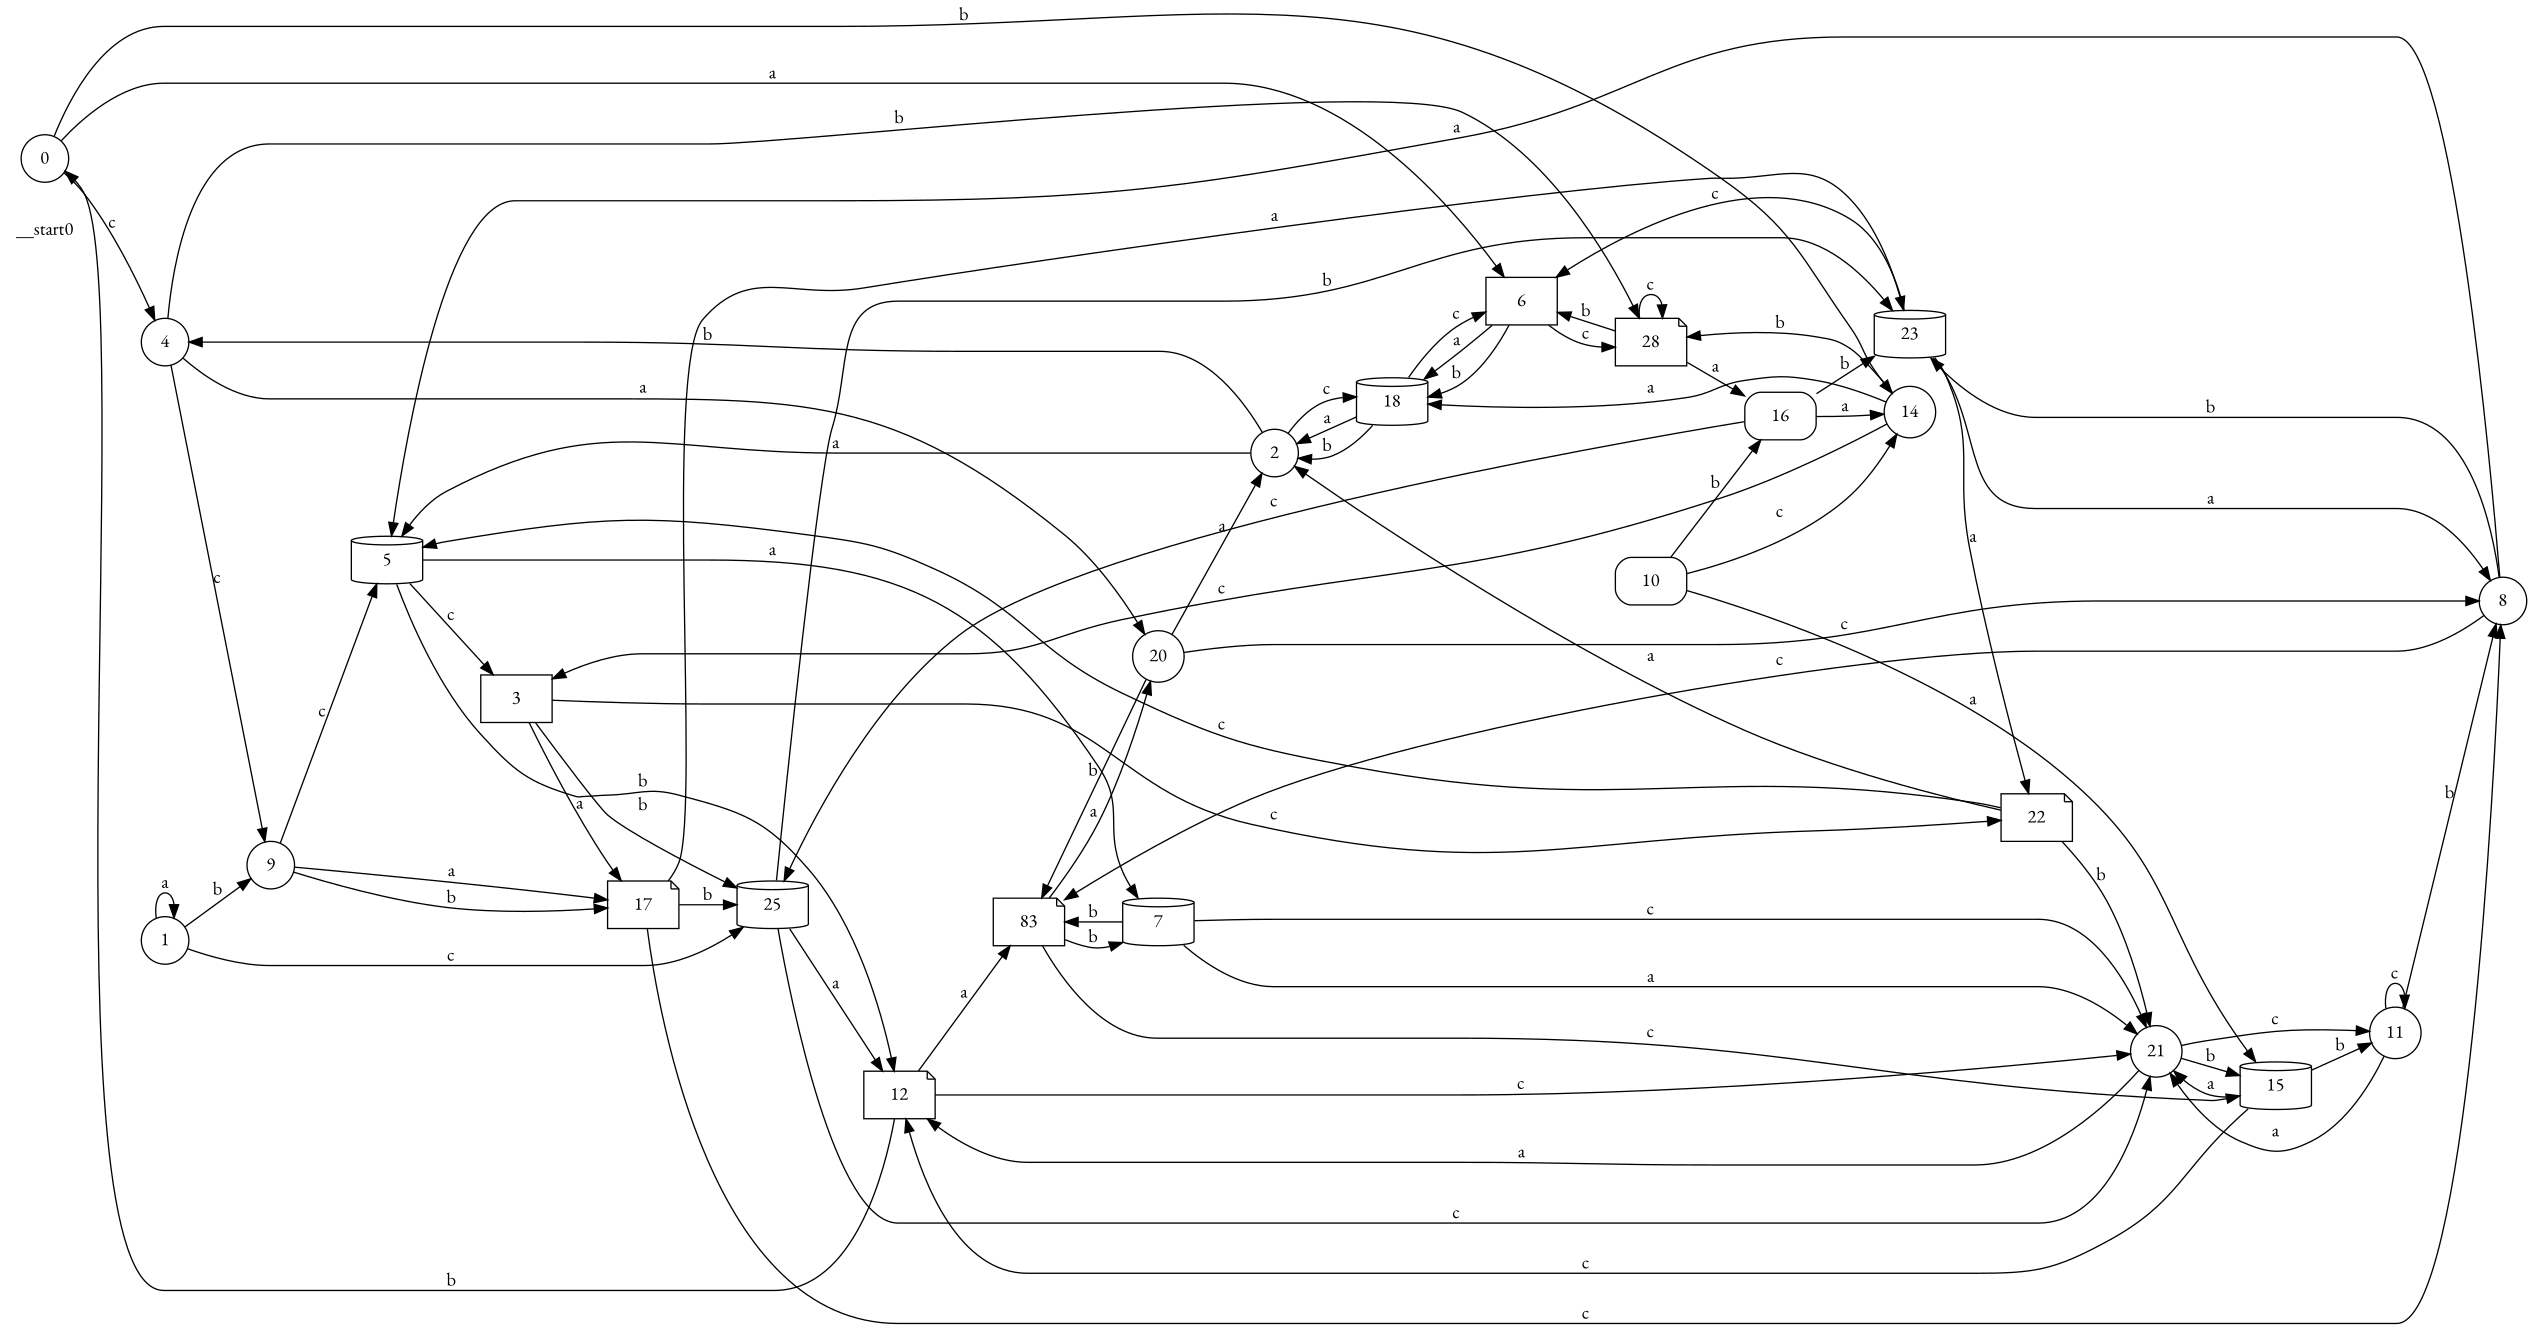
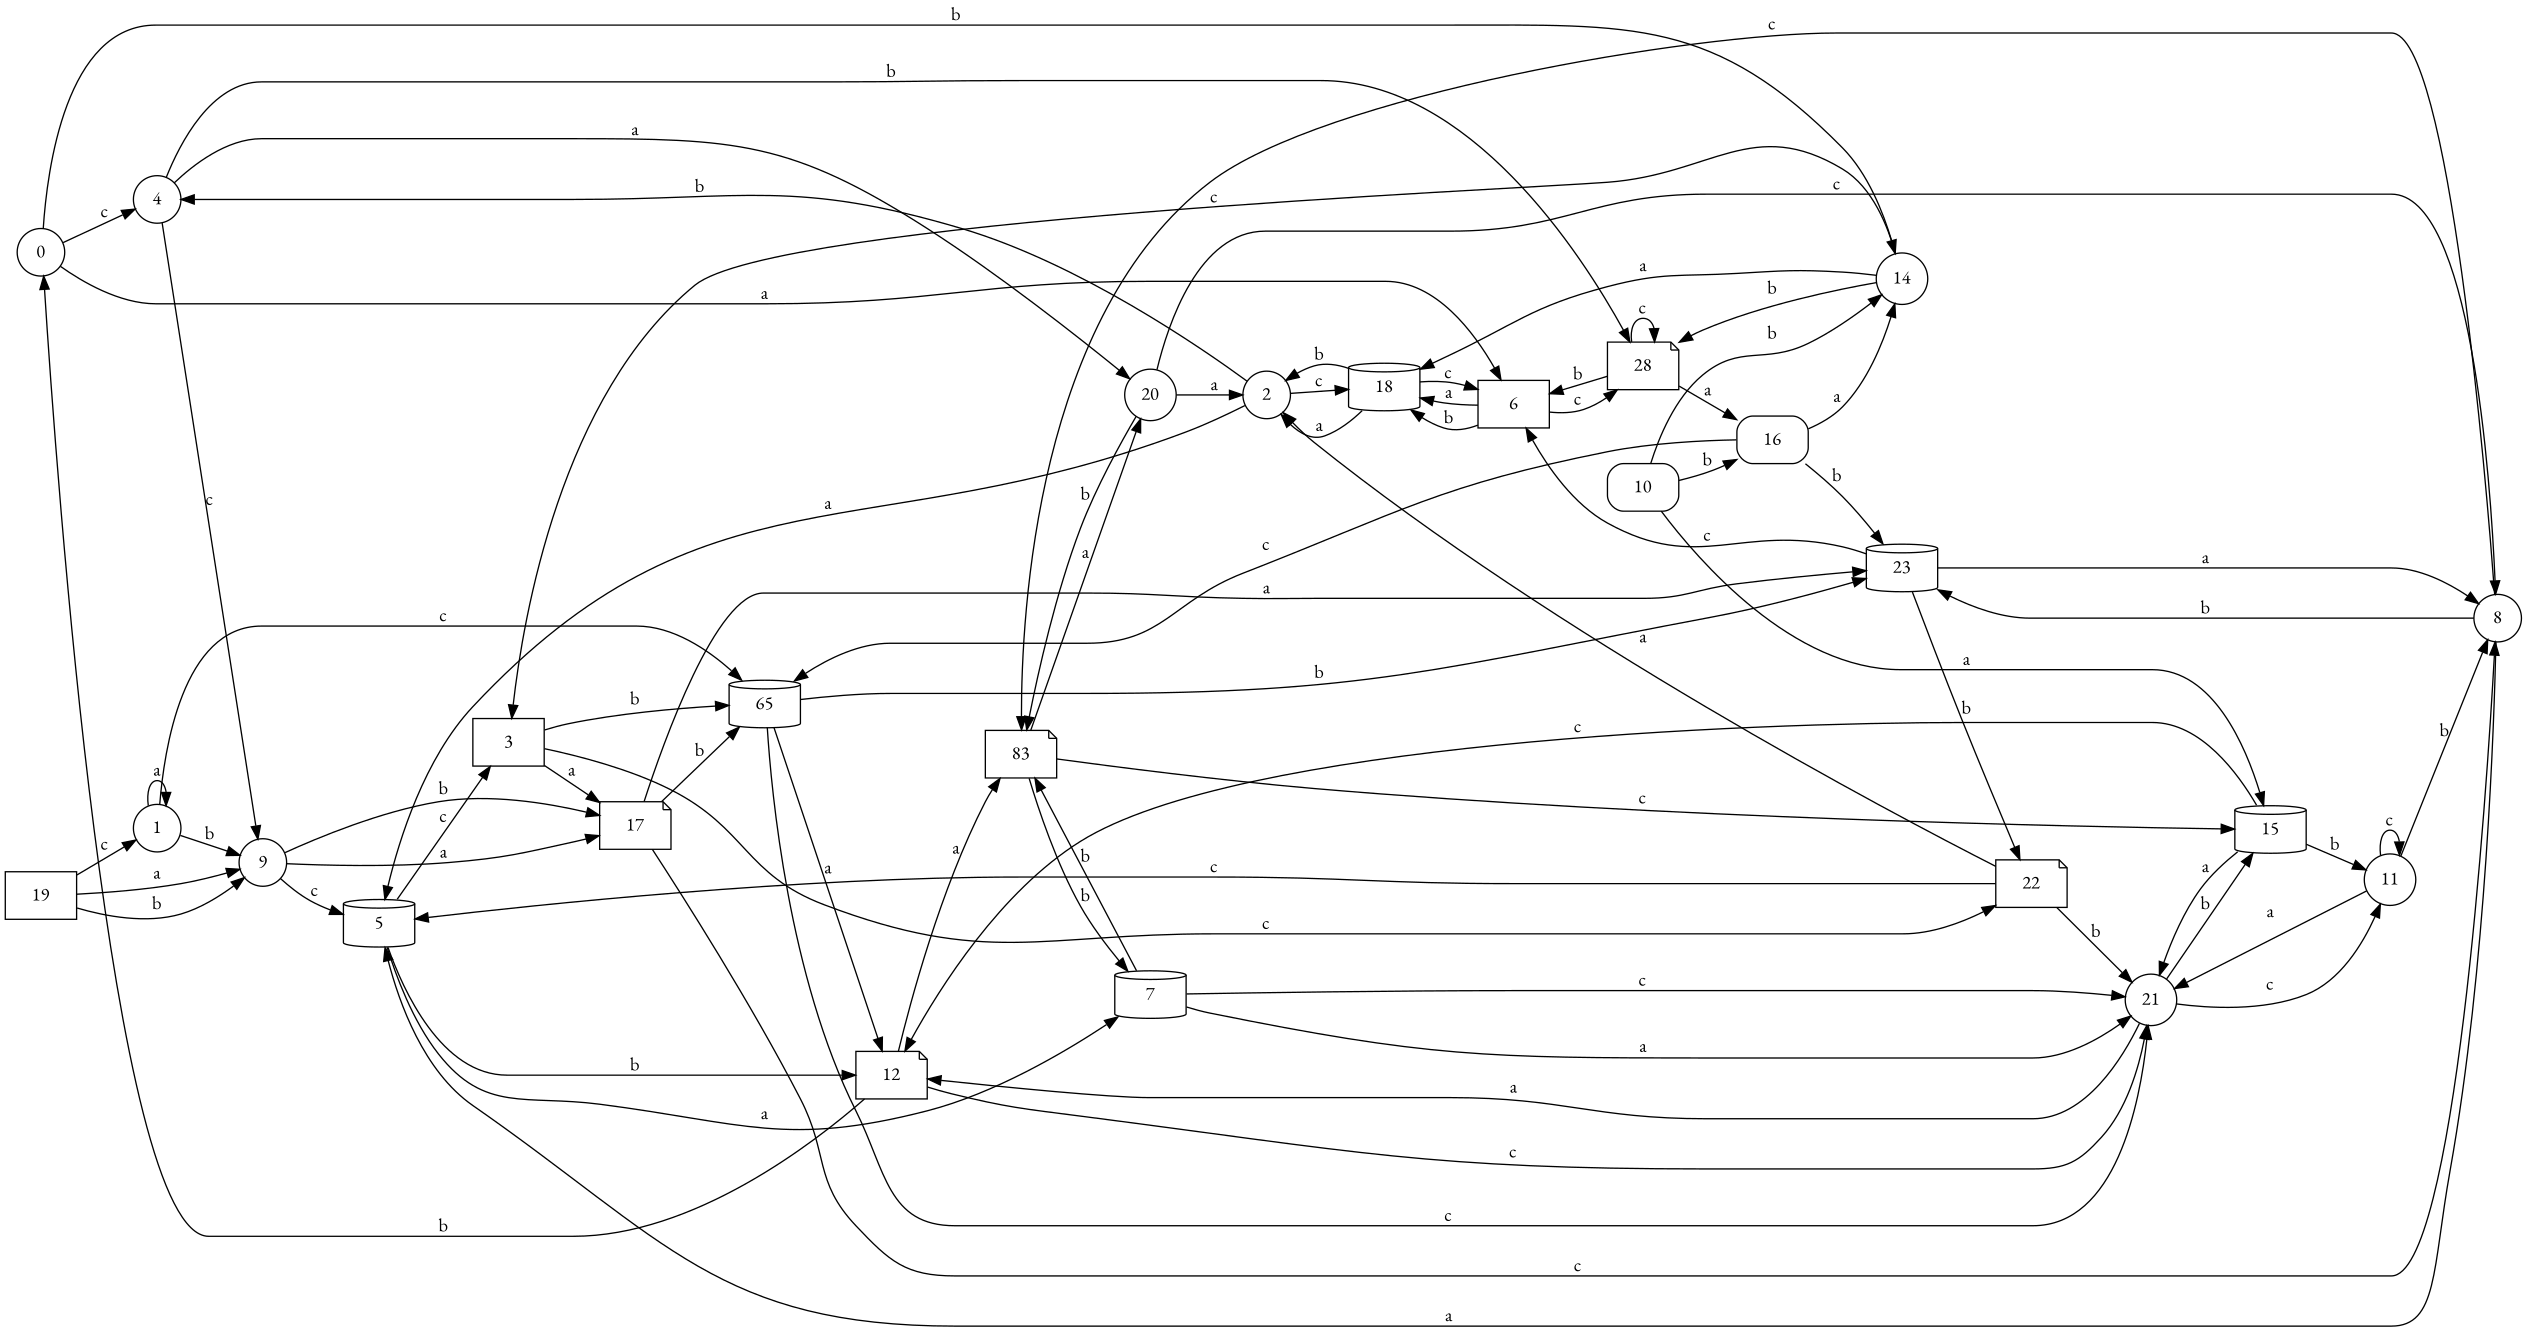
(45, 230) -> none
(1780, 512) -> (1773, 334)
(1973, 537) -> (1967, 709)
none -> (41, 896)
(773, 905) -> (765, 704)
